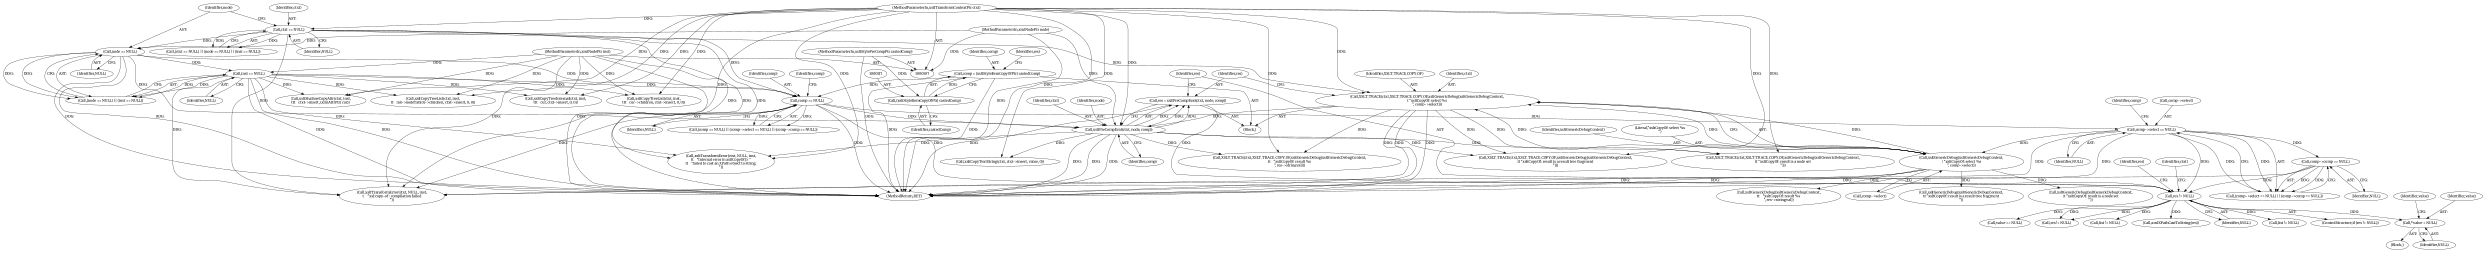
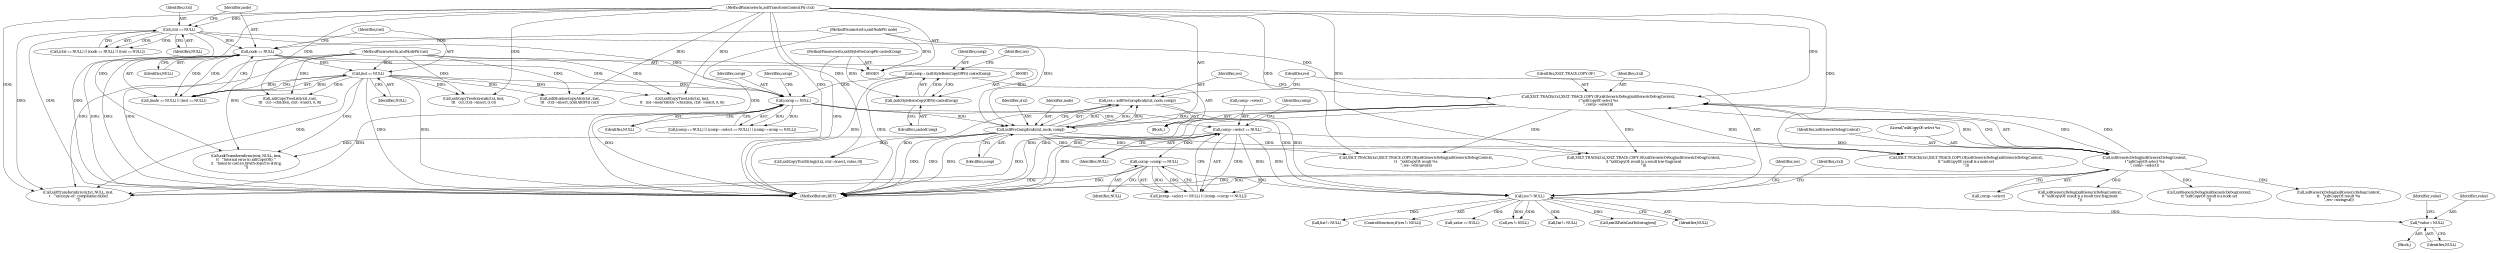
none -> (371, 30)
(1133, 63) -> (1202, 63)
none -> (996, 188)
